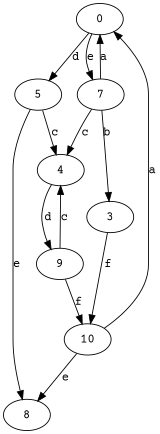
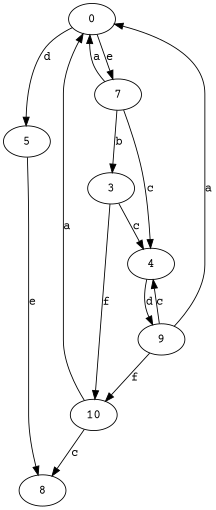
(48, 128) -> (129, 222)
none -> (205, 157)
(66, 377) -> (75, 453)
